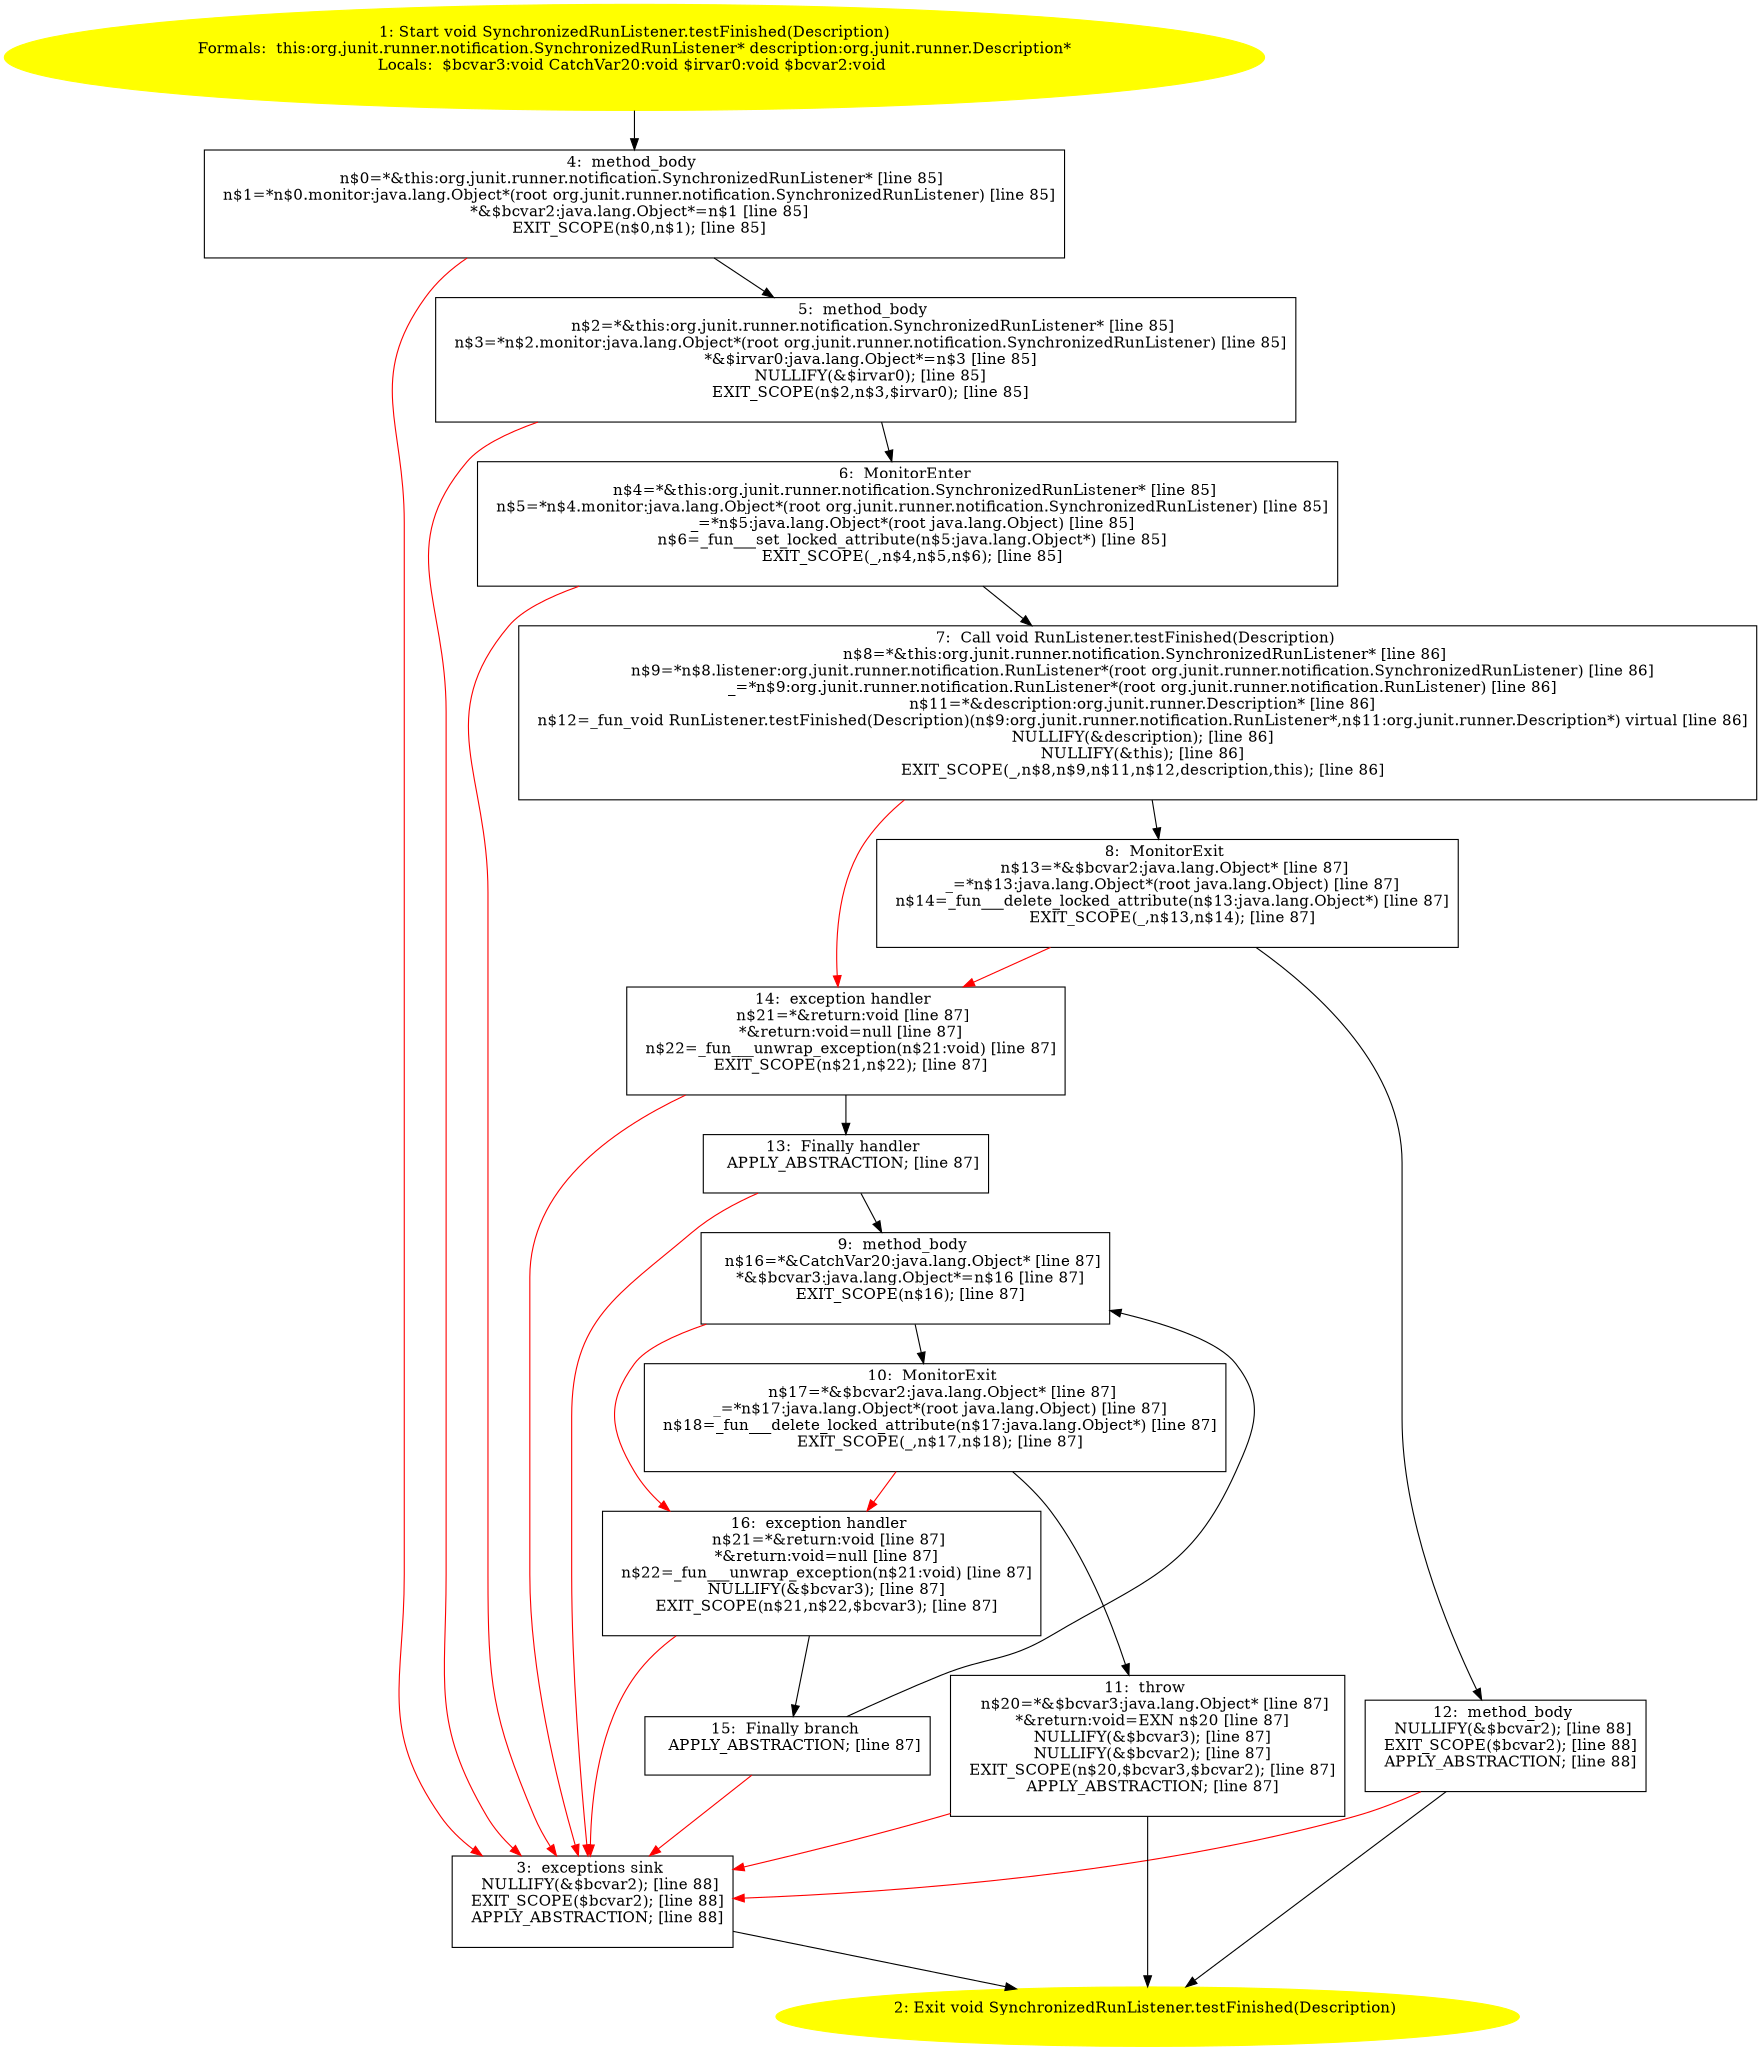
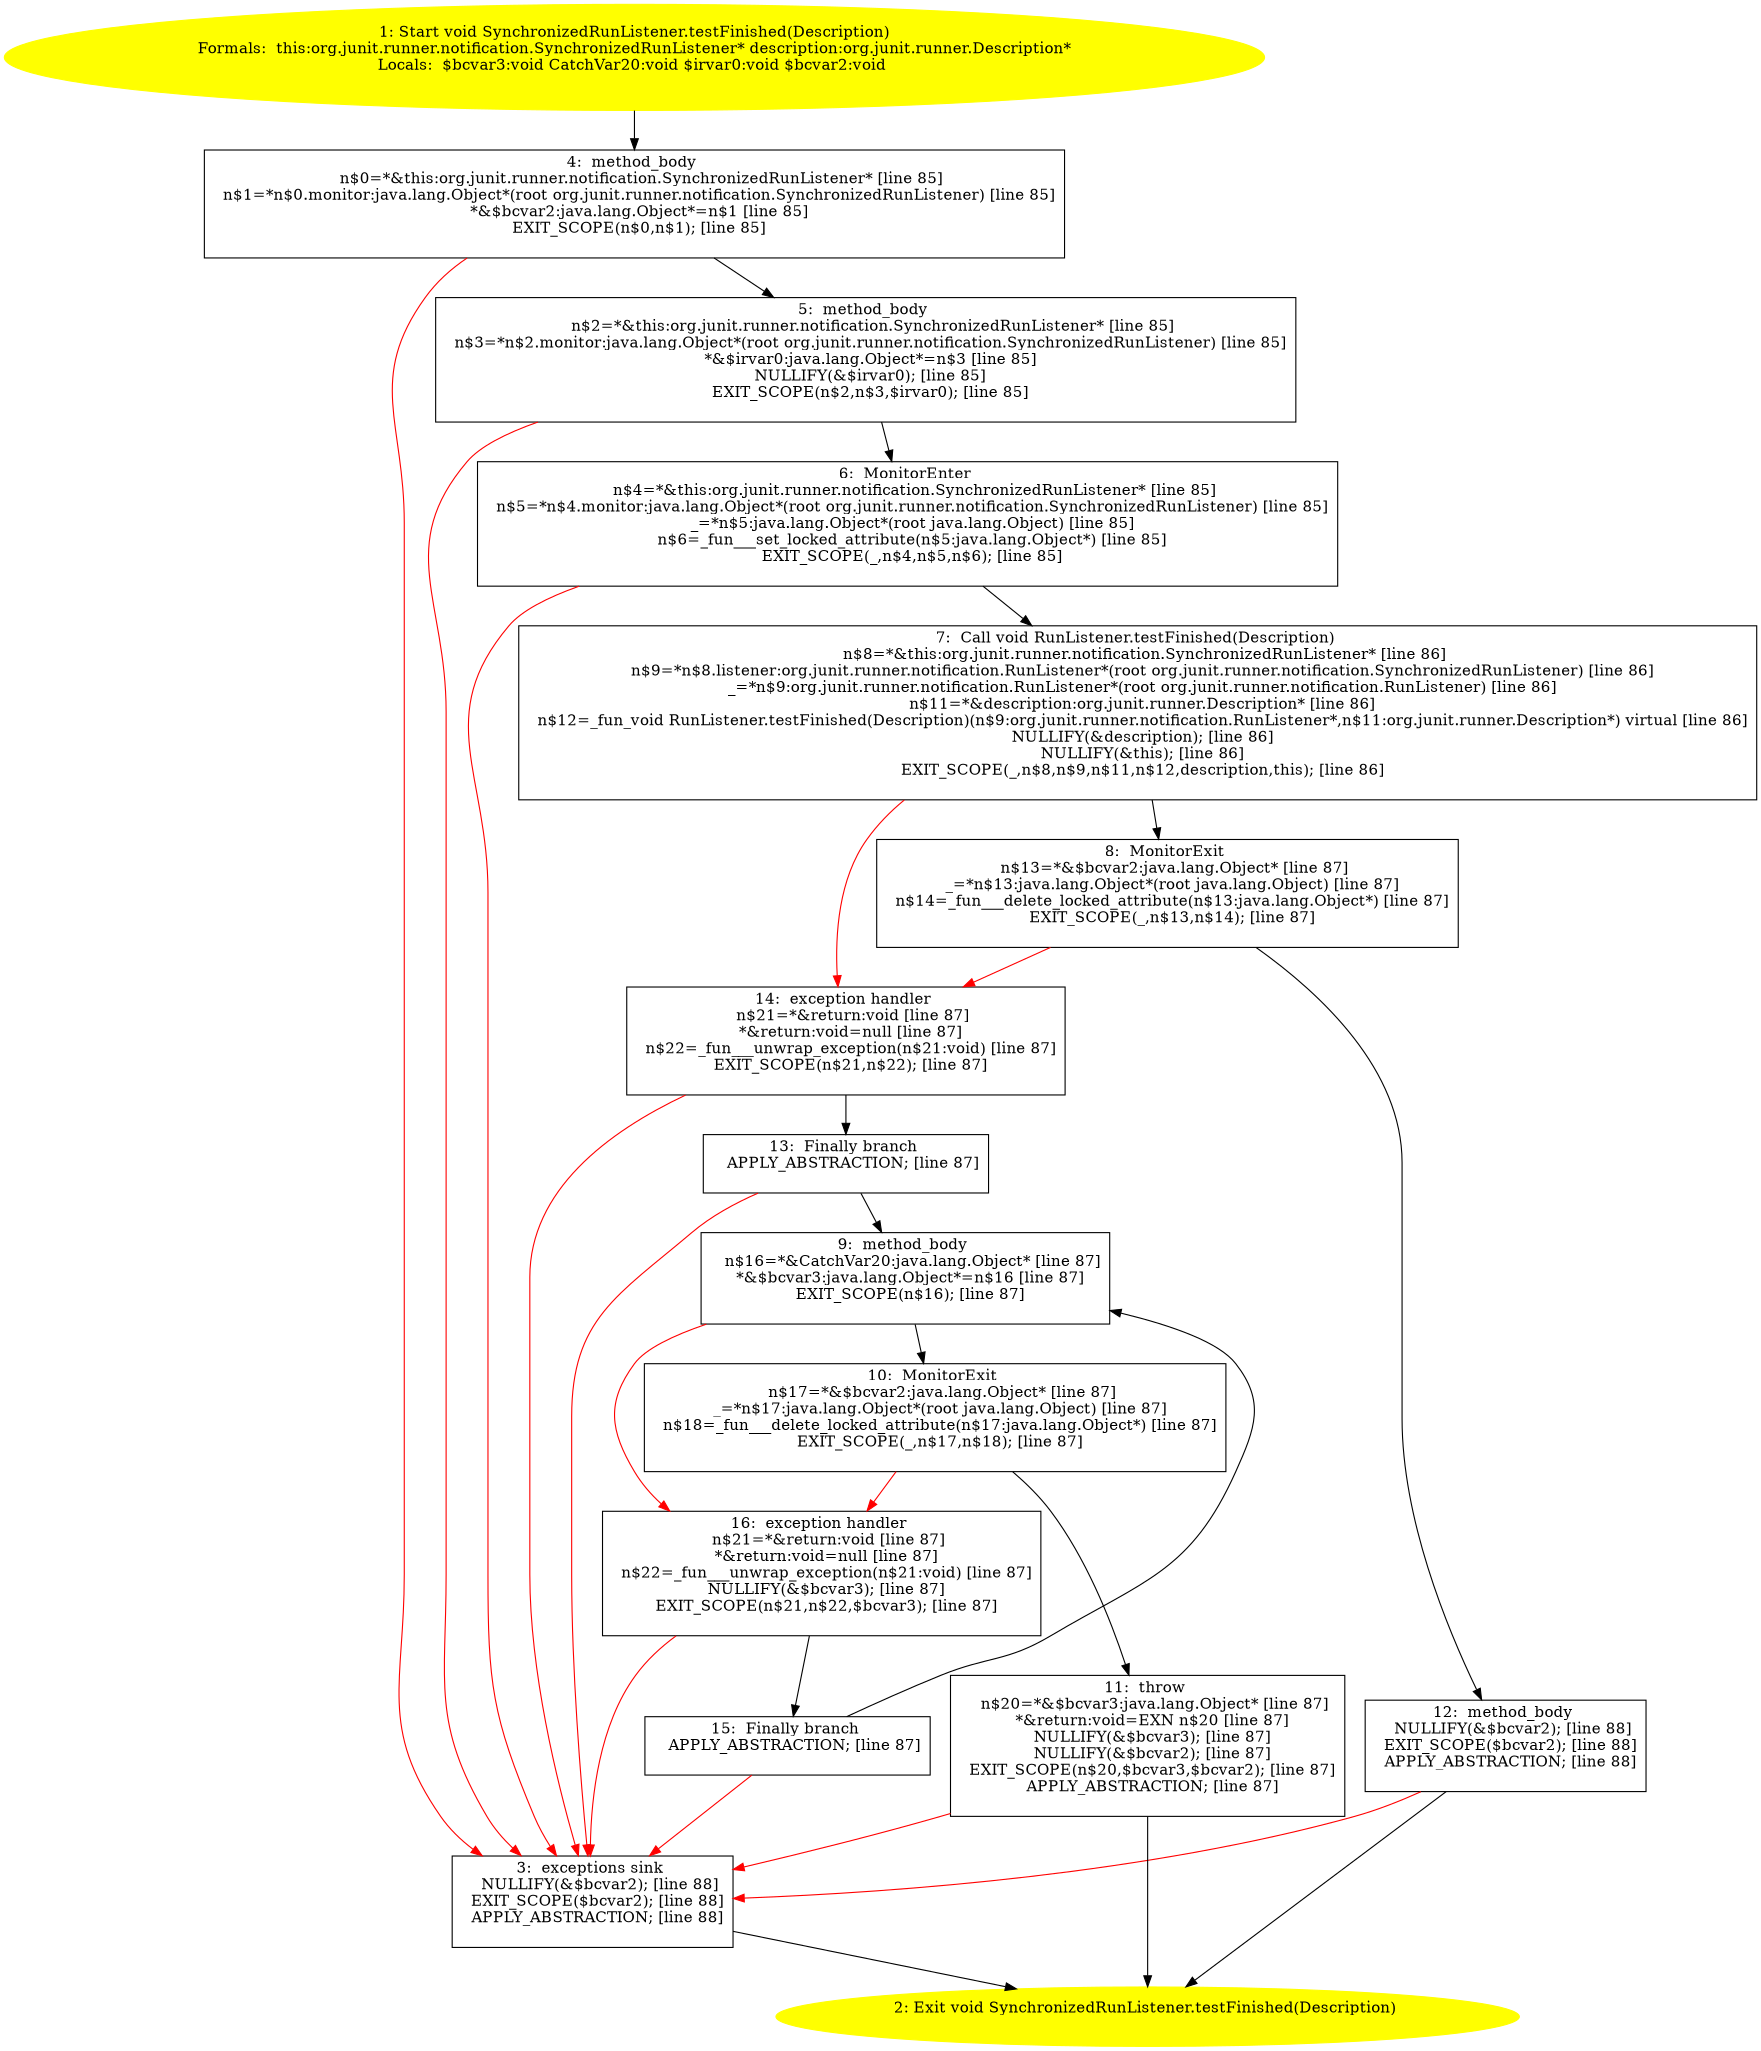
(846, 1164) -> (846, 1164)
